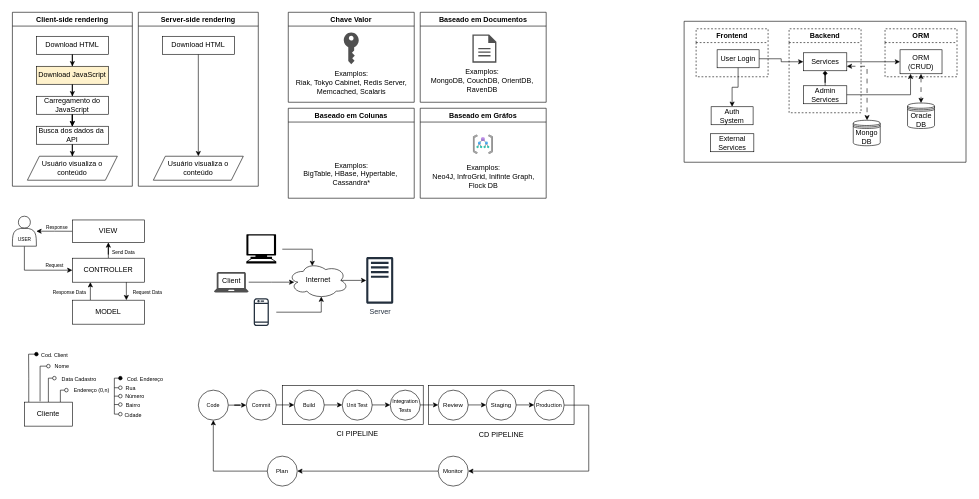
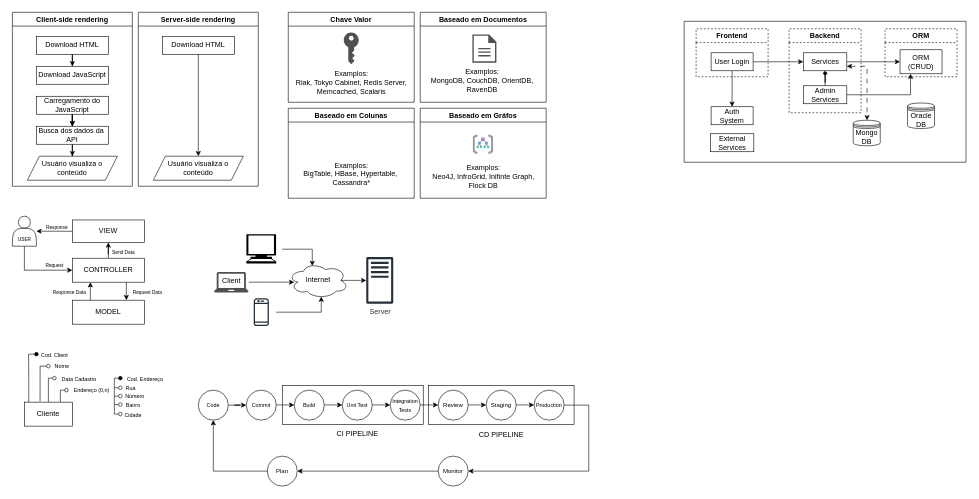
(738, 59) -> (732, 62)
(72, 75) -> (72, 75)
(72, 92) -> none
(921, 97) -> none
